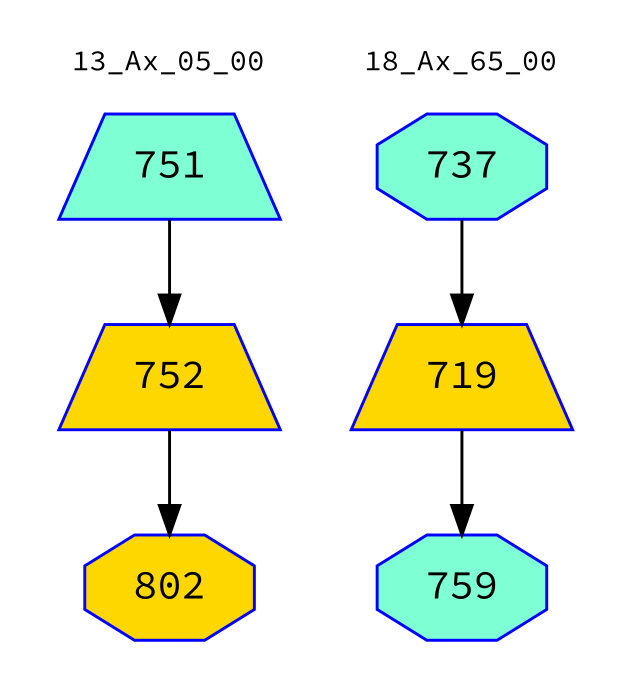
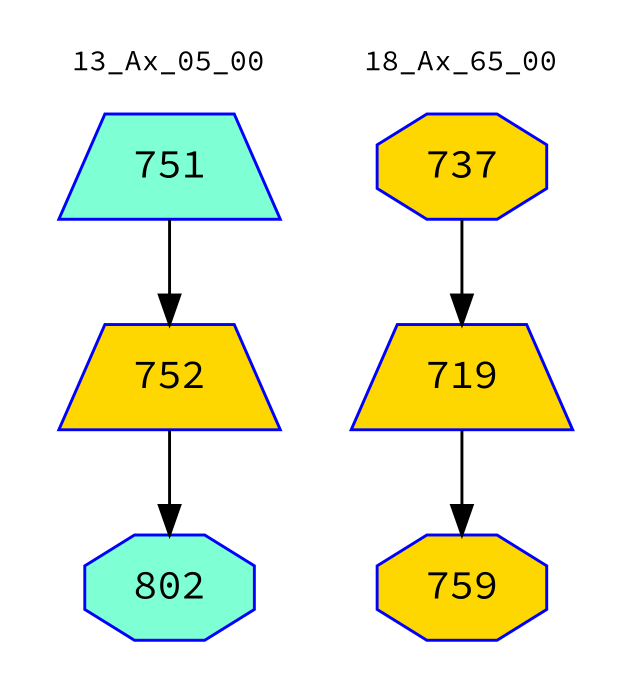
(462, 167) -> (462, 167)
(170, 588) -> (170, 588)
(462, 588) -> (462, 588)
